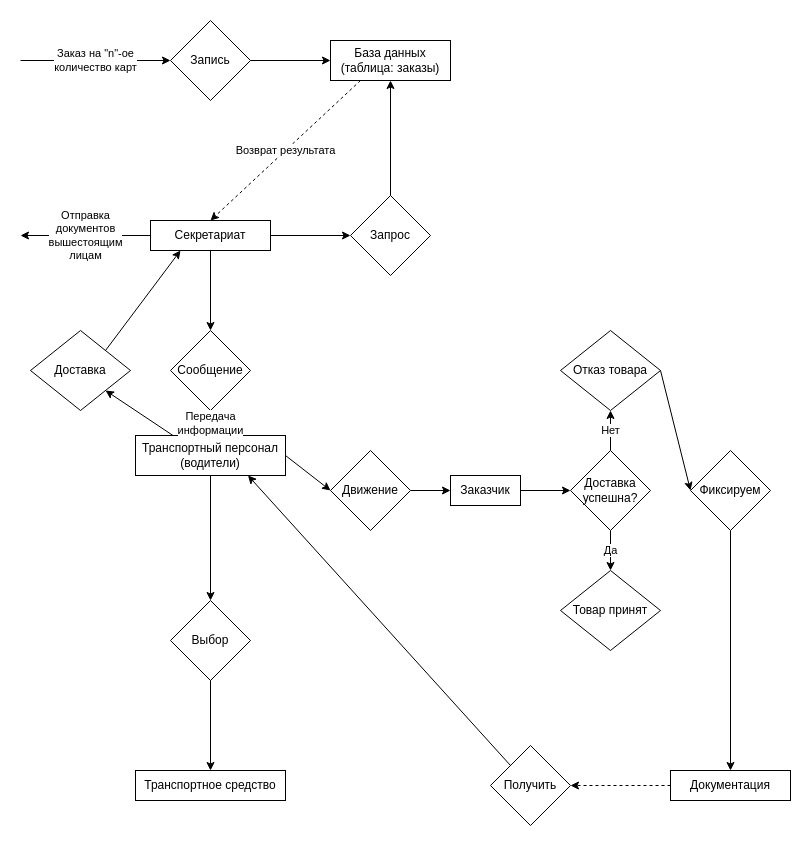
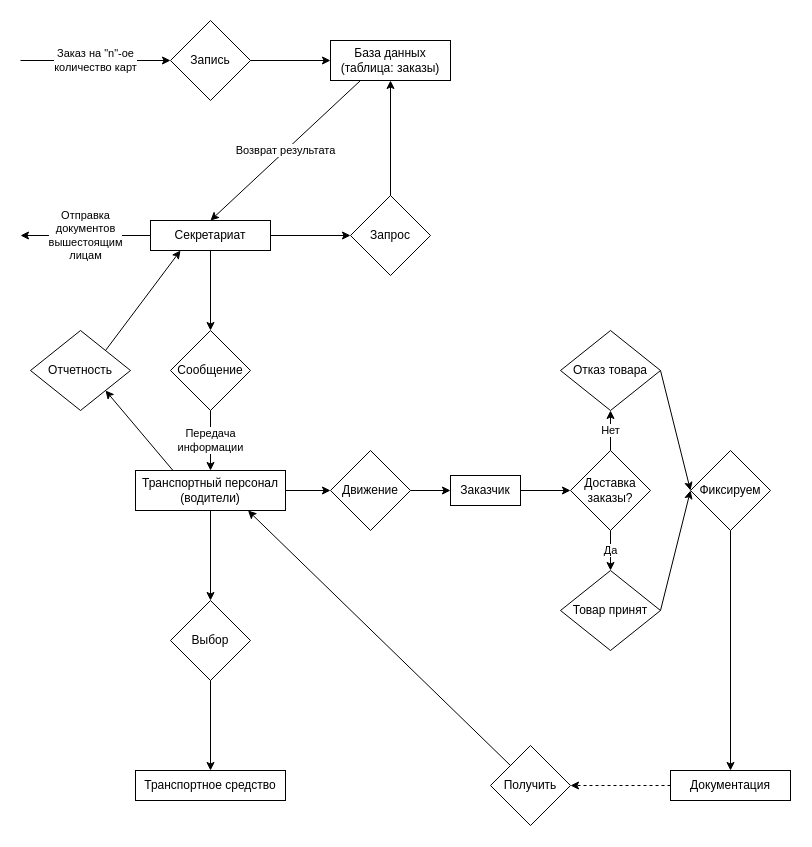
(327, 112) -> (327, 112)
(81, 371) -> (81, 371)
(211, 456) -> (211, 491)
(611, 491) -> (611, 491)
none -> (675, 554)
